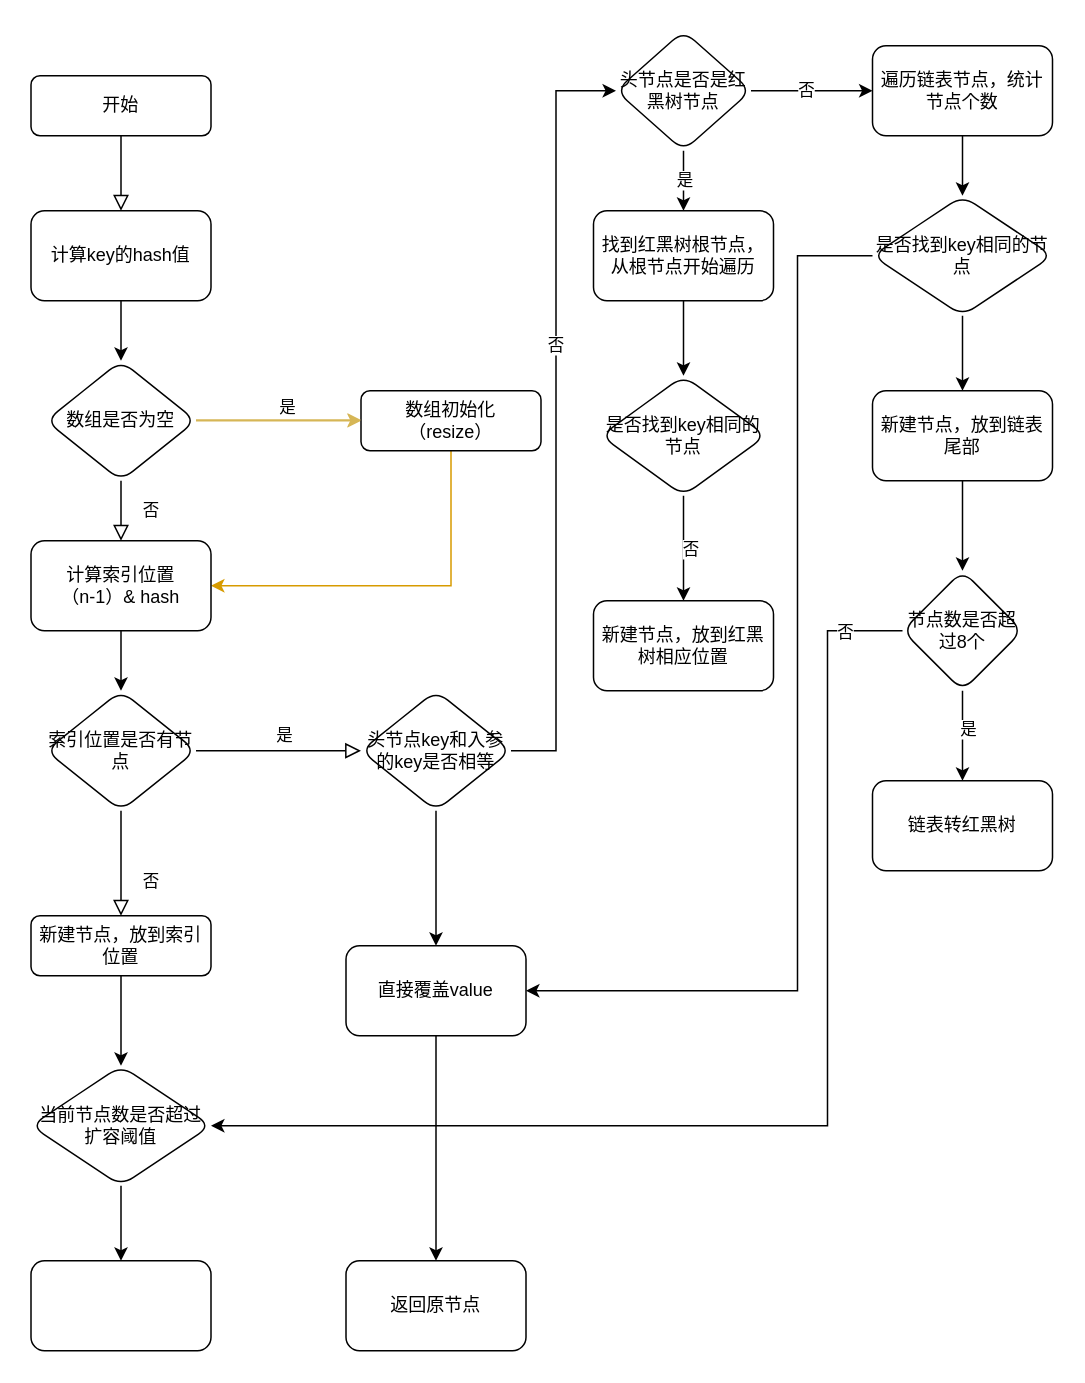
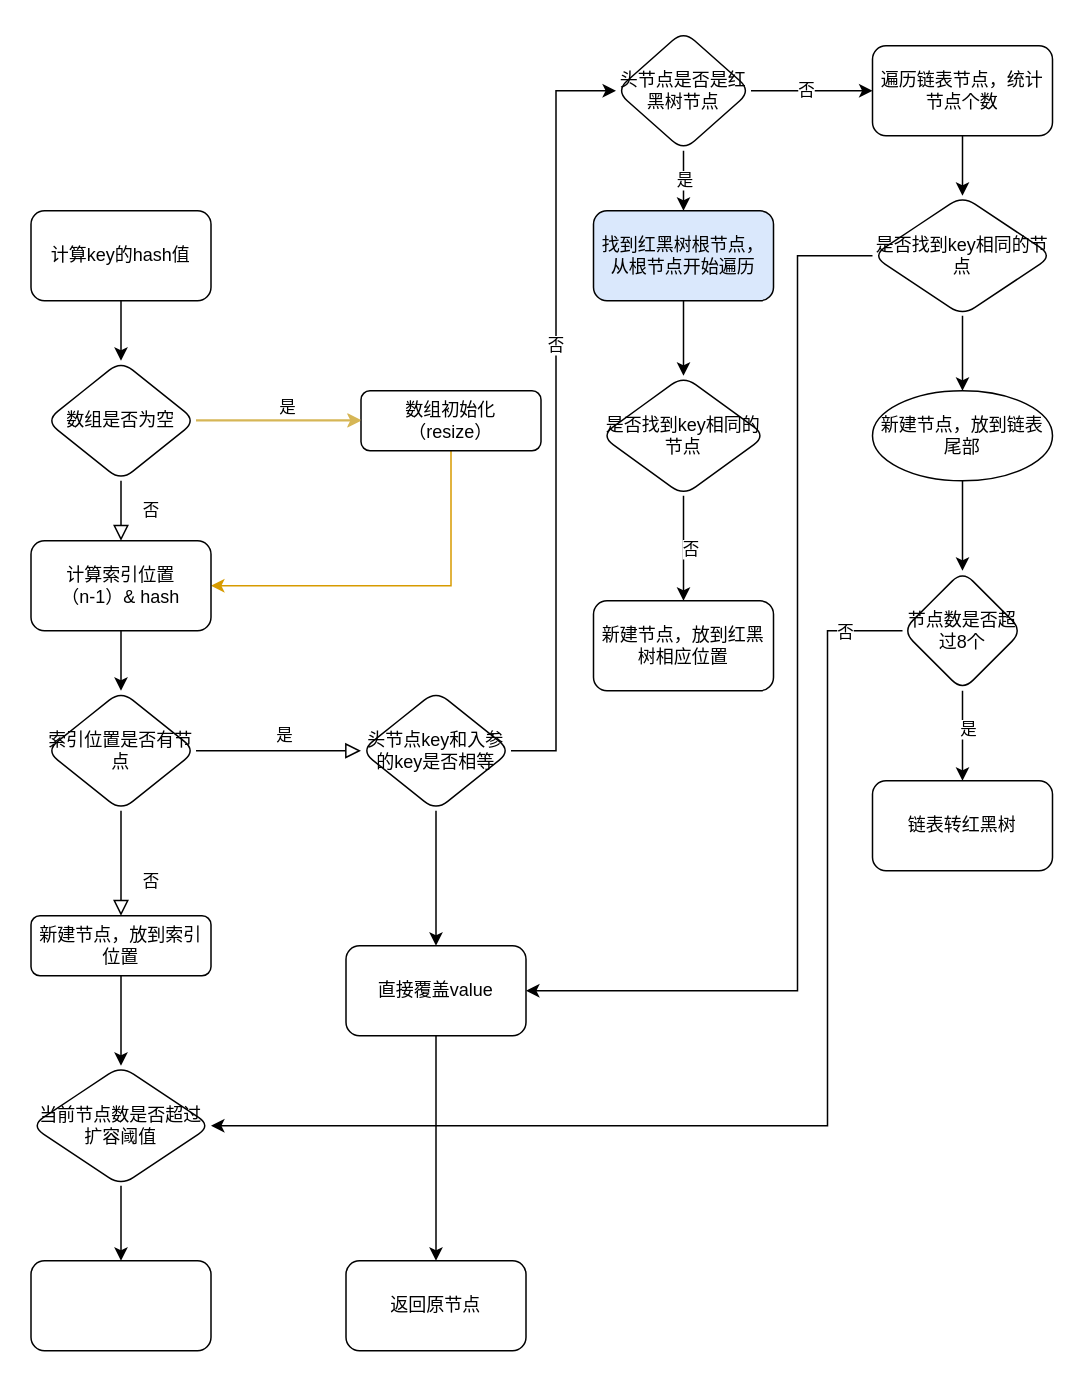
(121, 106) -> none
(121, 165) -> none
(683, 256) -> (683, 256)
(962, 436) -> (962, 436)
